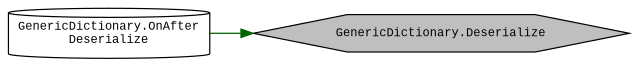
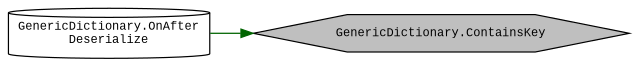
(441, 33) -> (441, 33)
